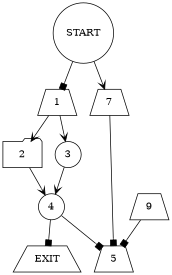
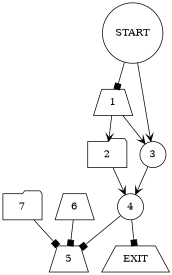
(98, 72) -> (144, 98)
(109, 102) -> (22, 207)
(149, 207) -> (75, 207)
